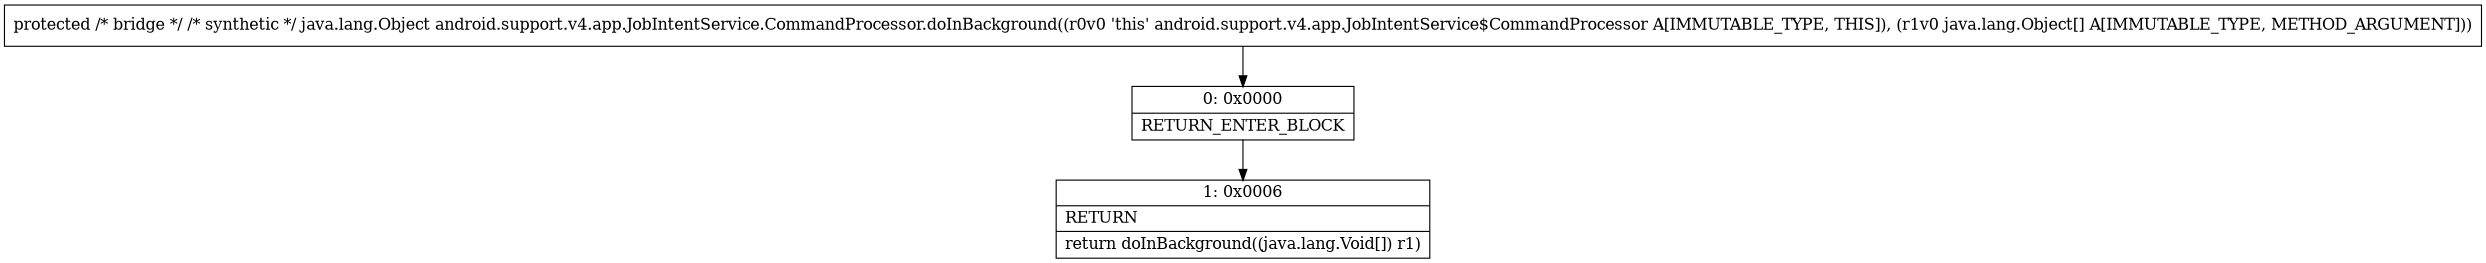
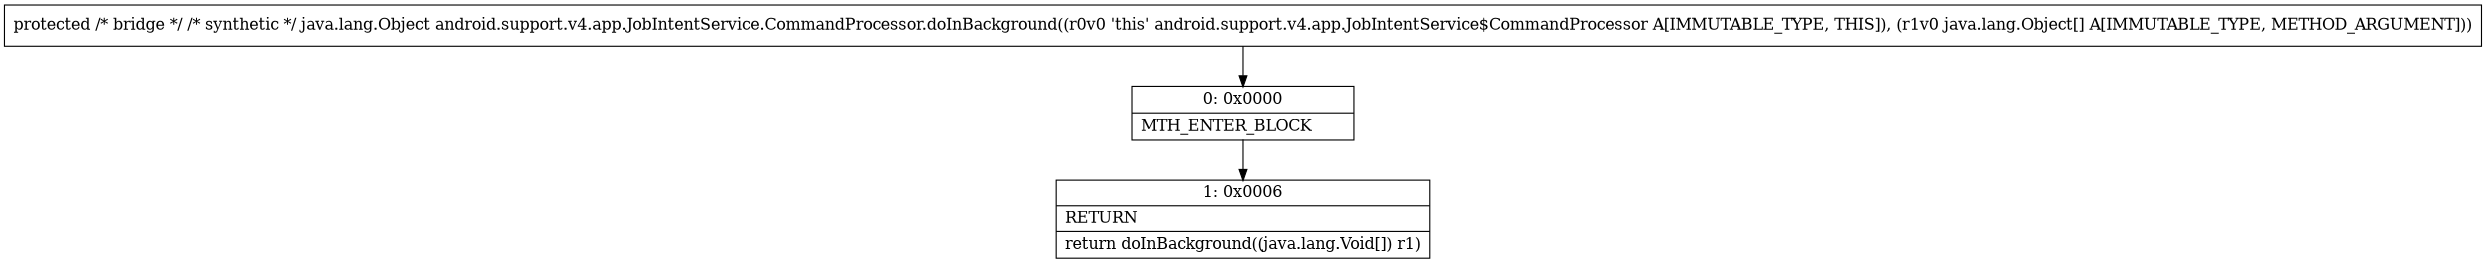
(1243, 126) -> (1227, 126)
